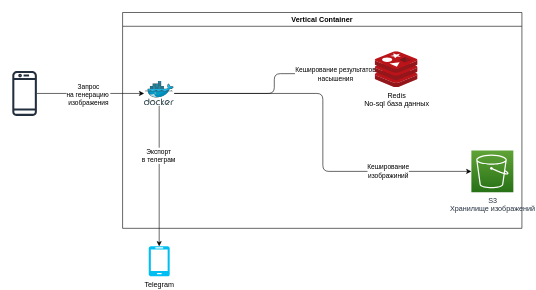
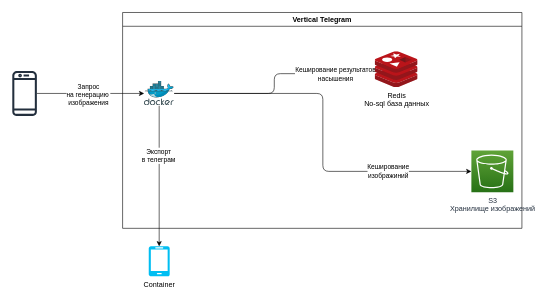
(323, 20) -> (323, 20)
(160, 285) -> (160, 285)
